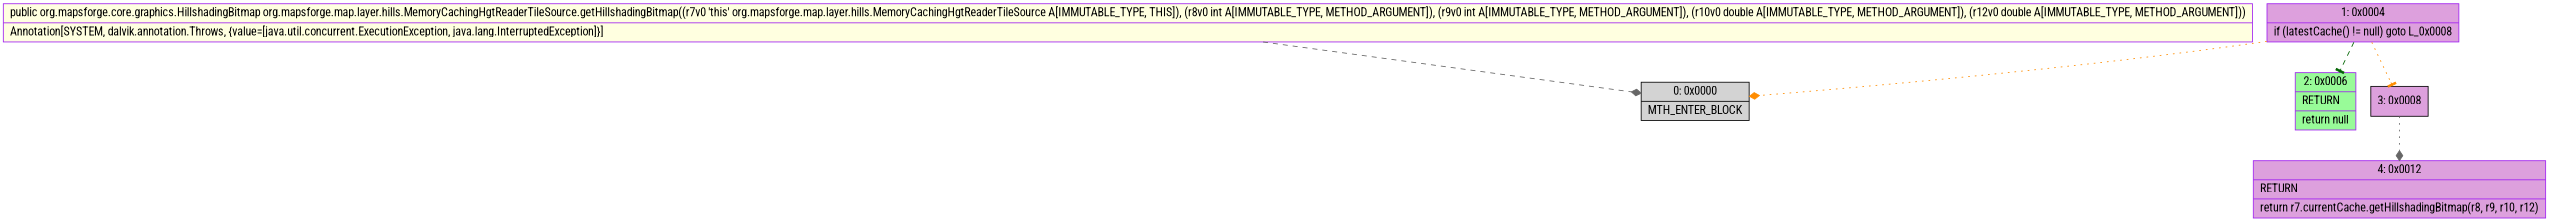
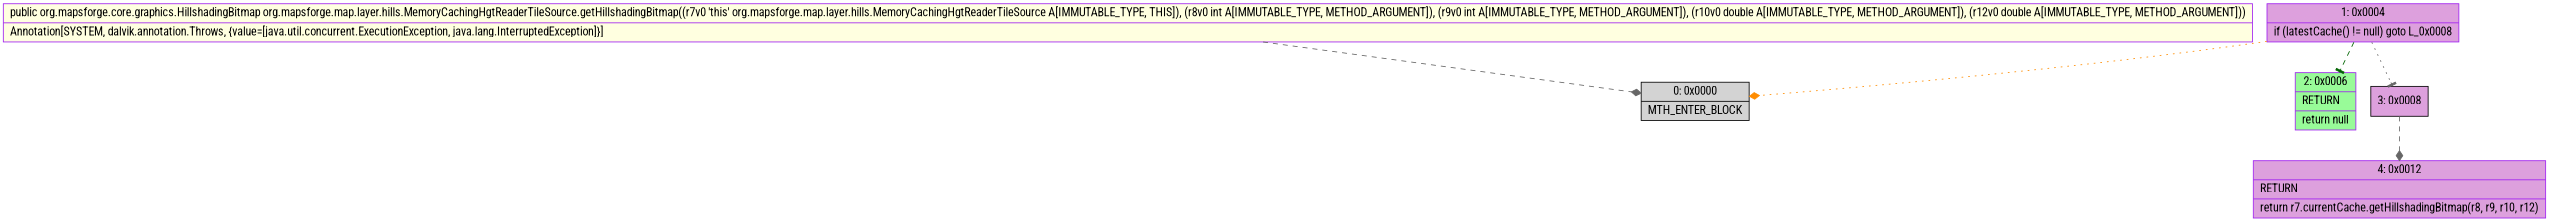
(2381, 62) -> (2381, 62)
(2399, 134) -> (2399, 134)
